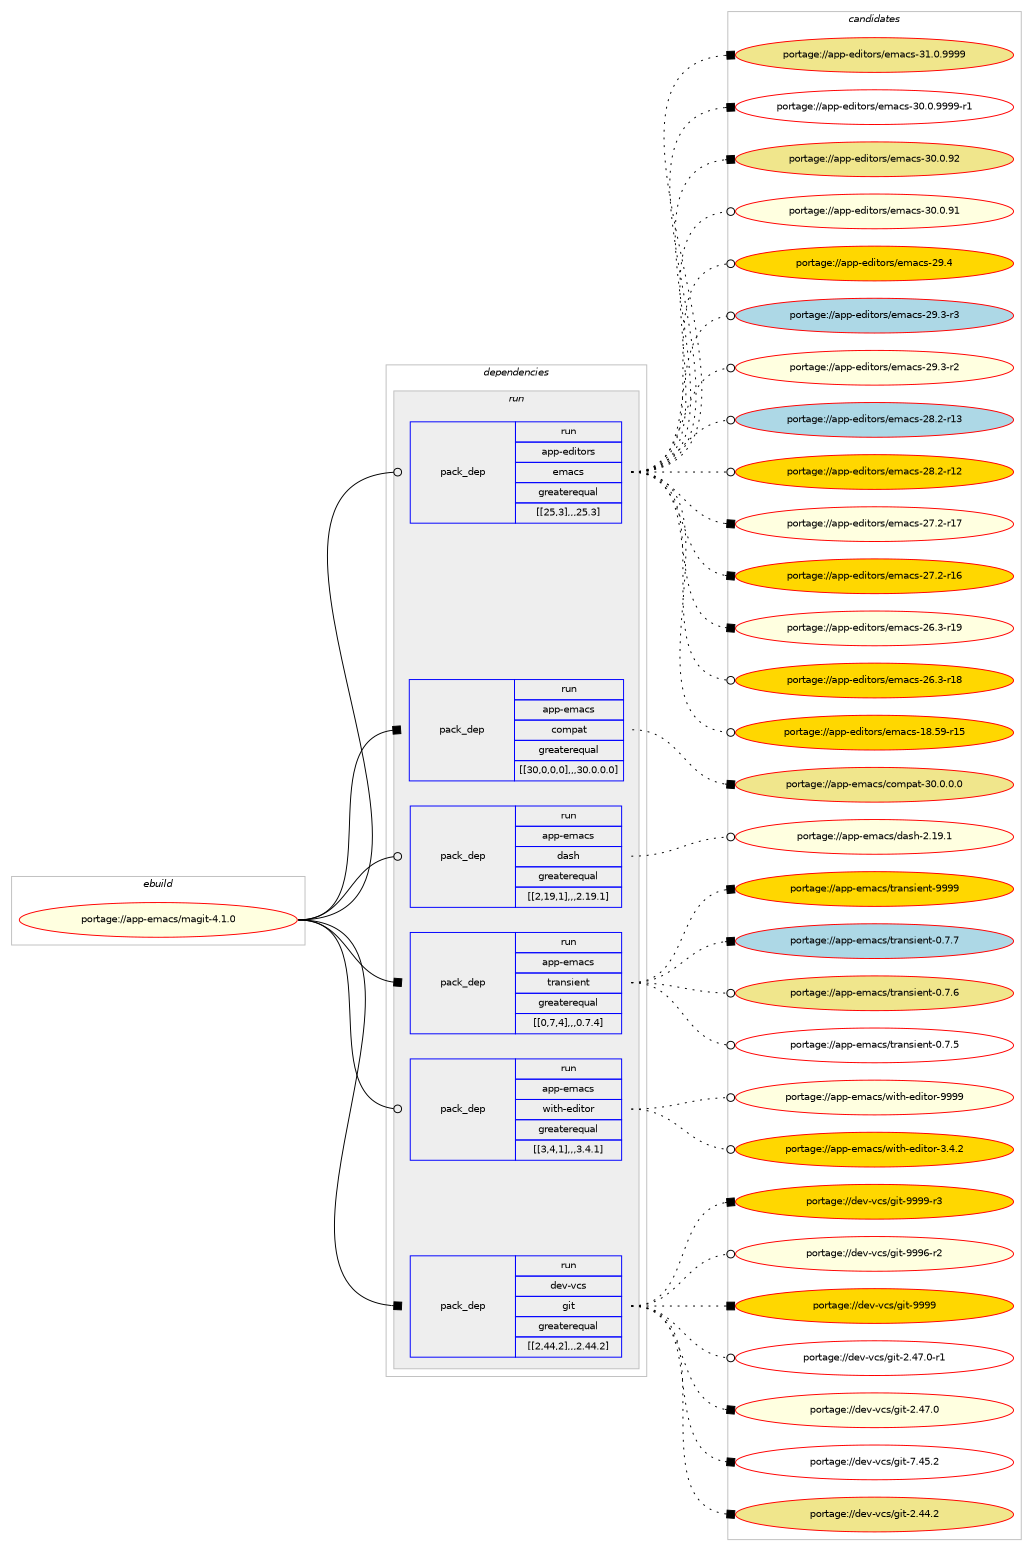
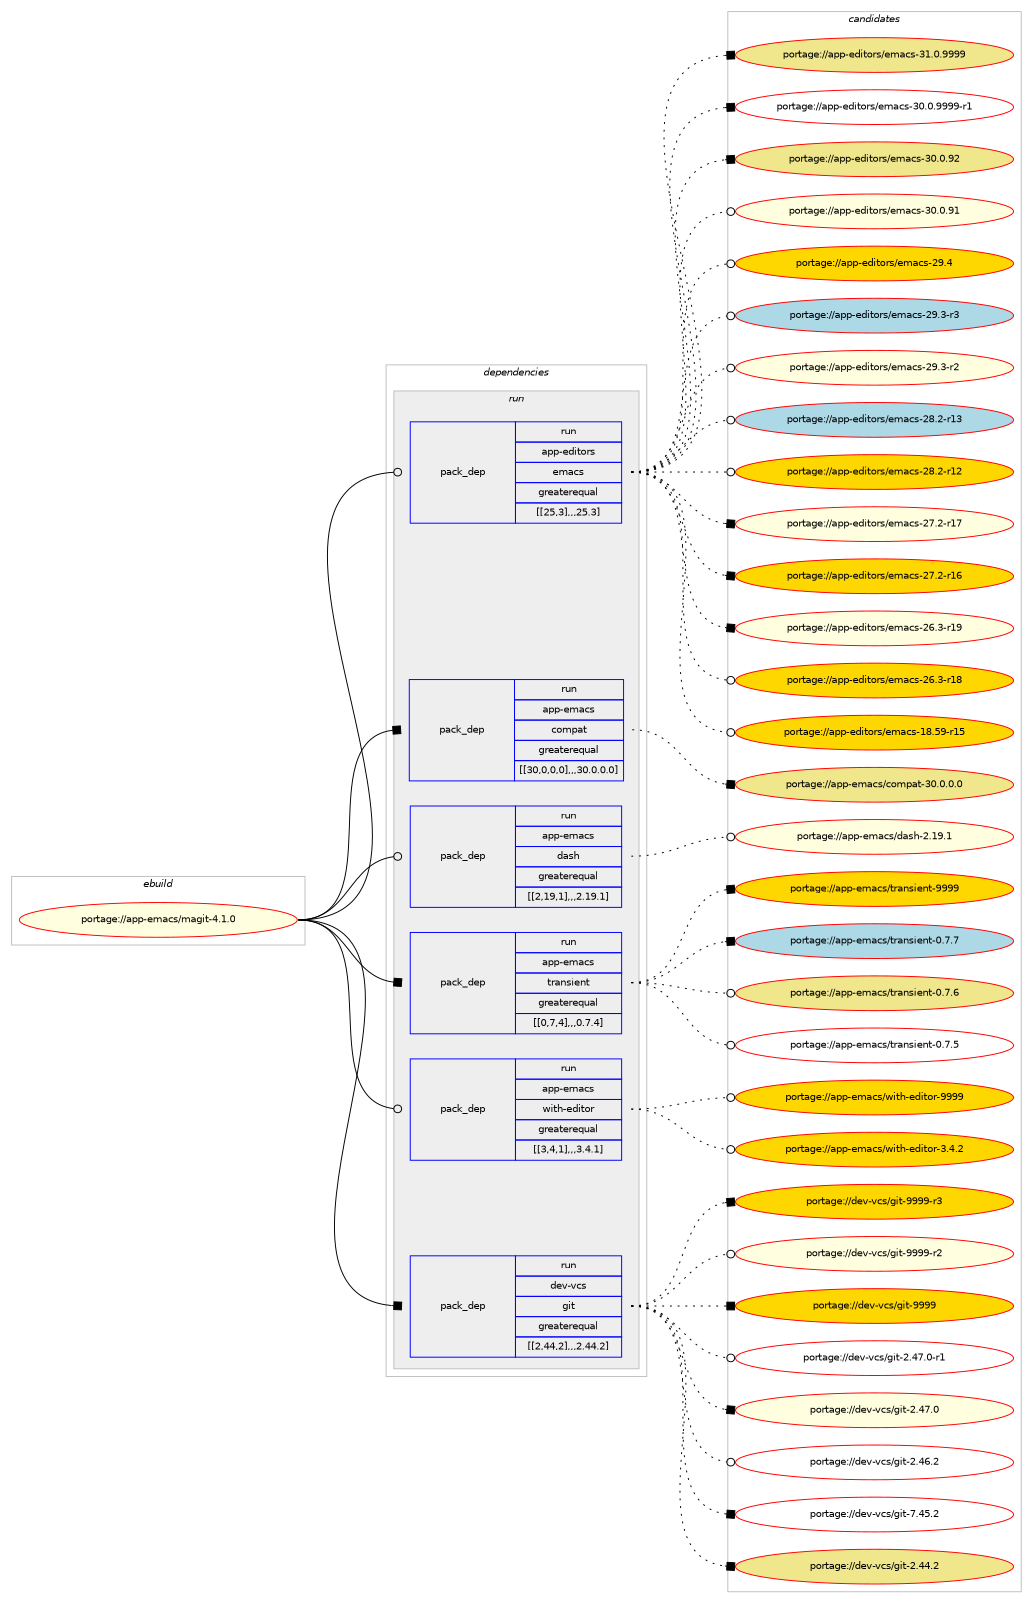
(875, 1098) -> (875, 1098)
(875, 1254) -> (875, 1254)
none -> (875, 1462)
